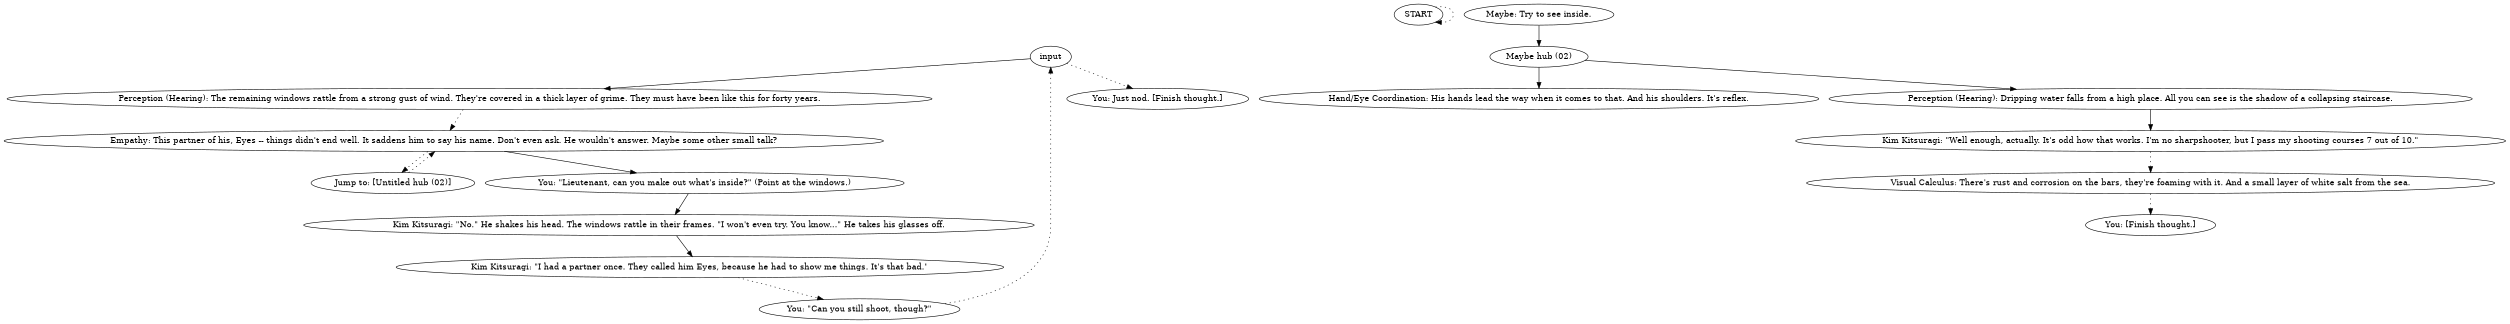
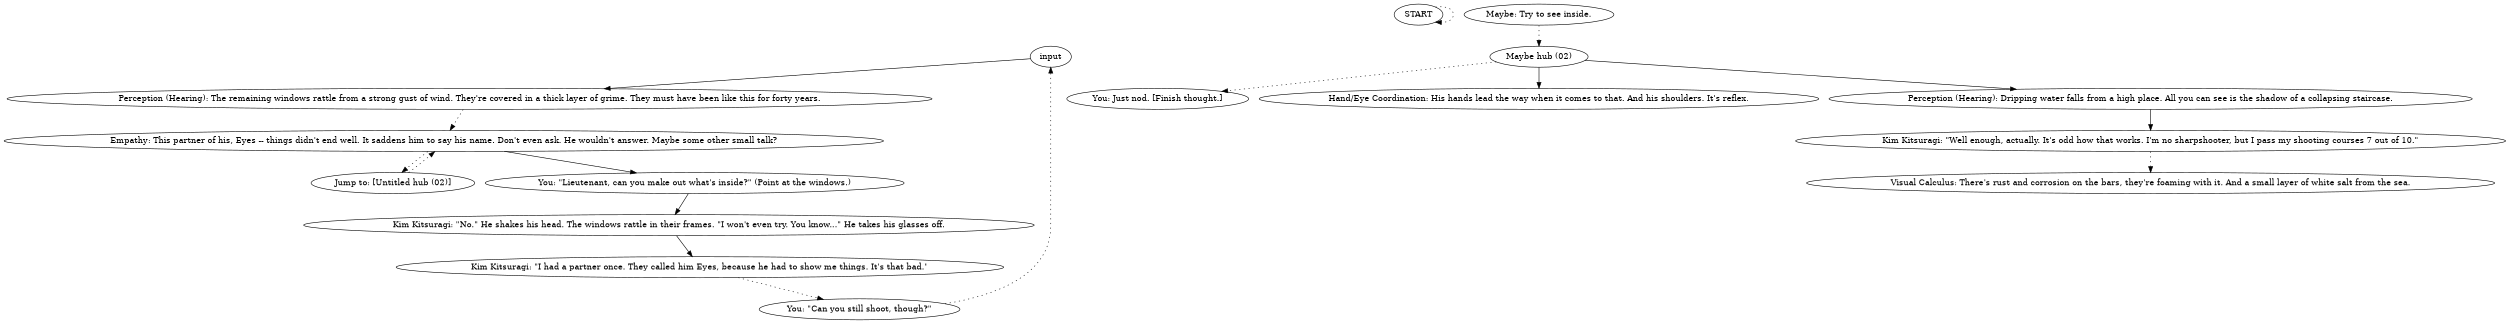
(1539, 33) -> (1539, 33)
(1097, 75) -> (1362, 76)
(2151, 225) -> none
